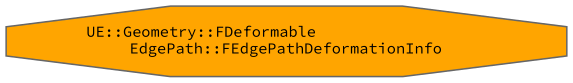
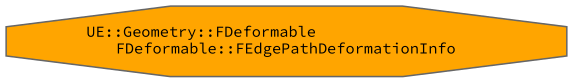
(286, 41) -> (286, 41)
